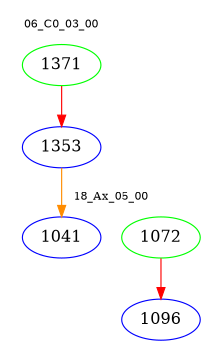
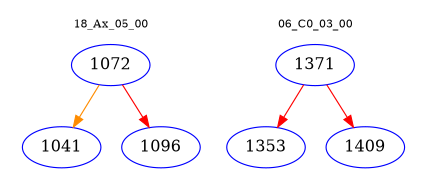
(62, 65) -> (315, 65)
none -> (365, 147)
(62, 193) -> (89, 101)
(161, 237) -> (111, 65)
